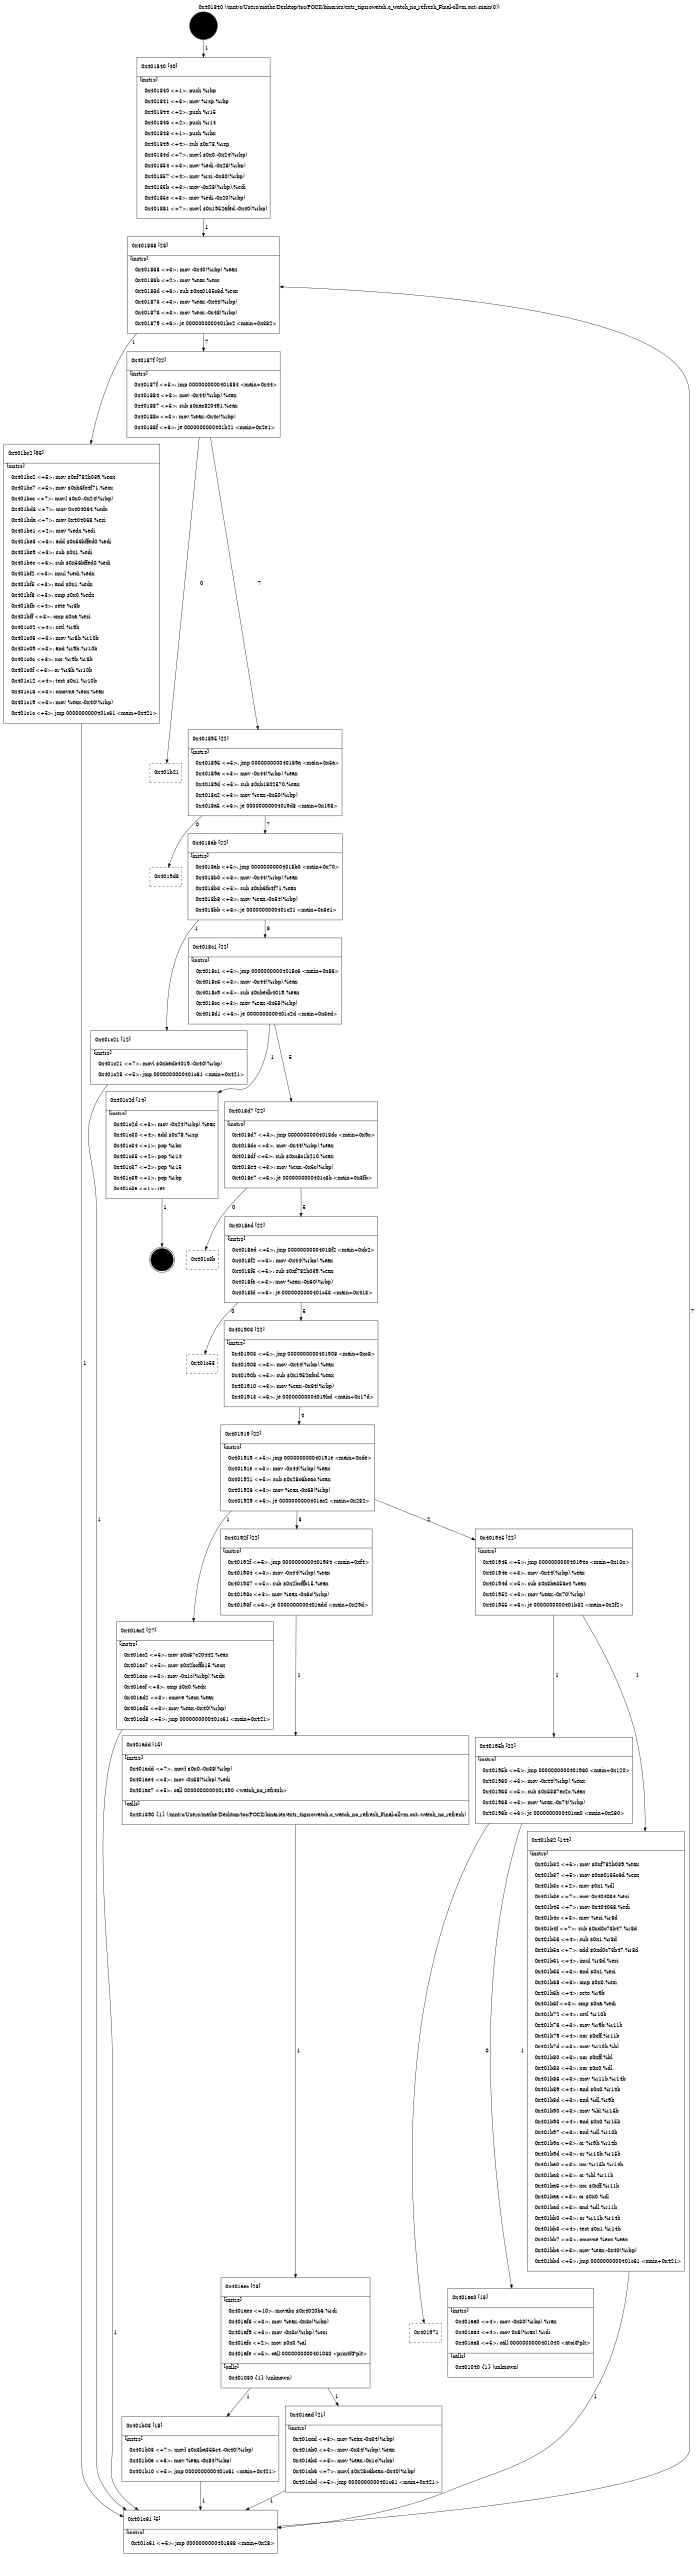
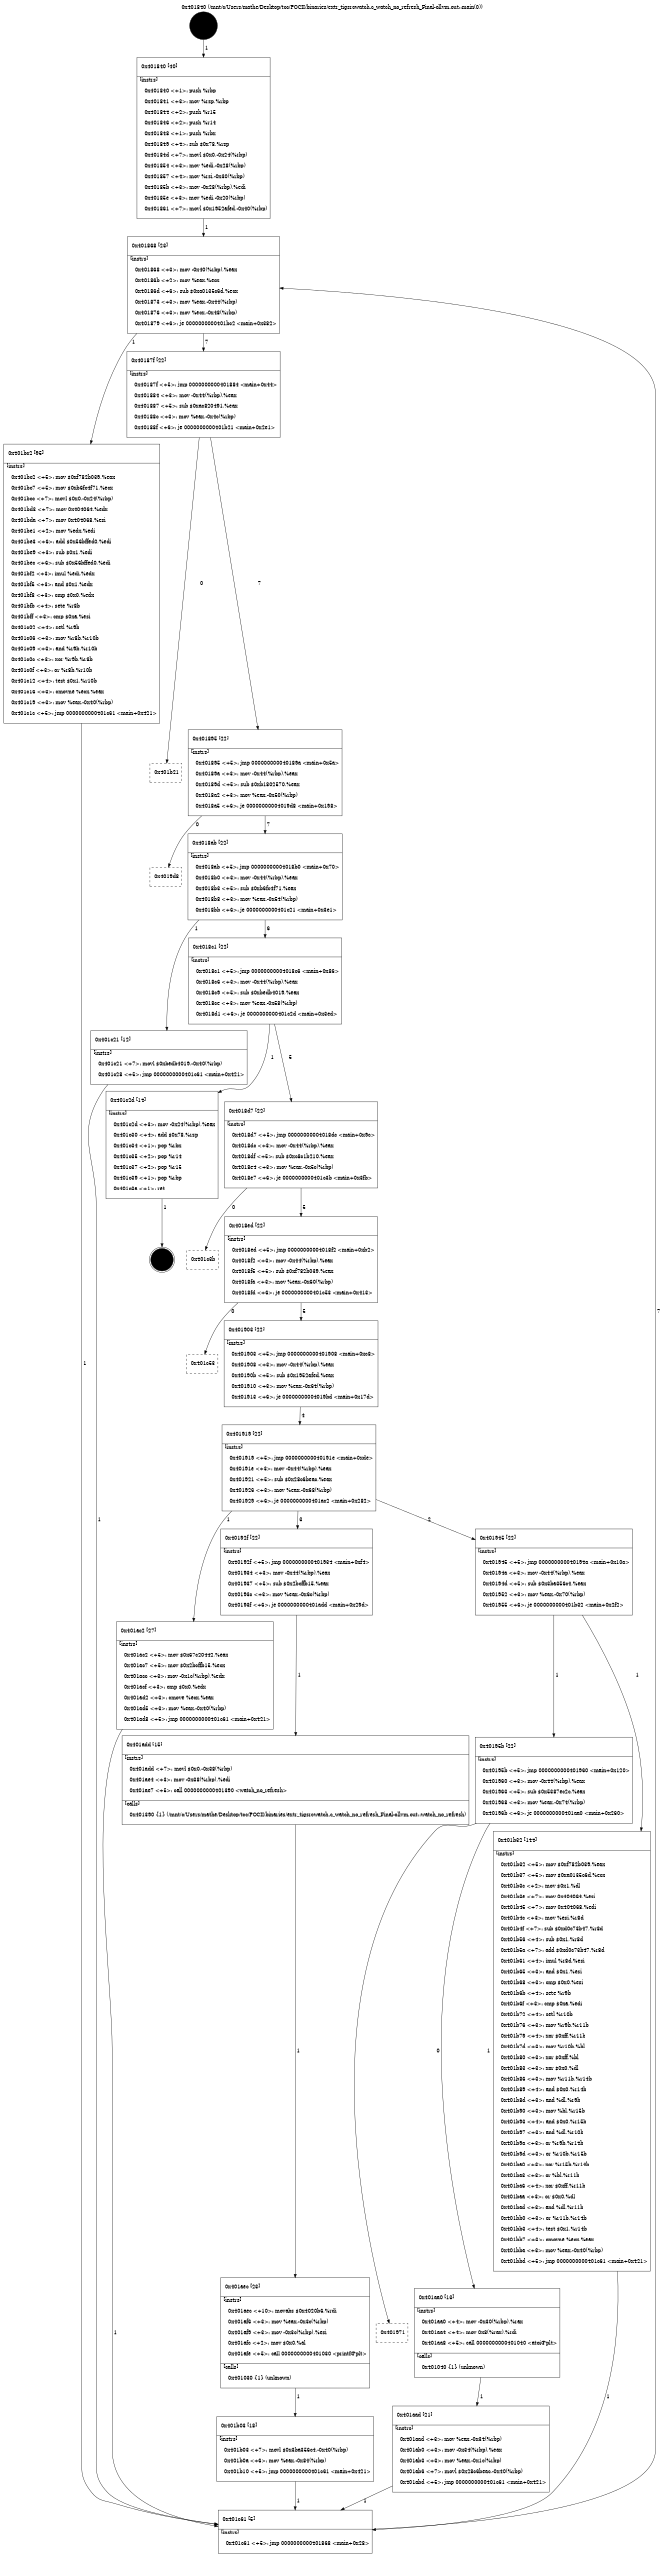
(332, 2395) -> (479, 2390)
